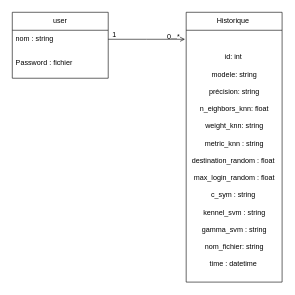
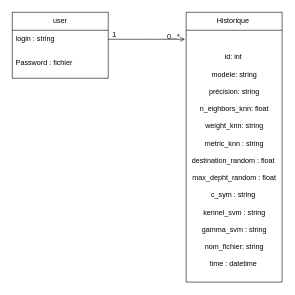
(36, 39) -> (39, 39)
(235, 156) -> (235, 156)
